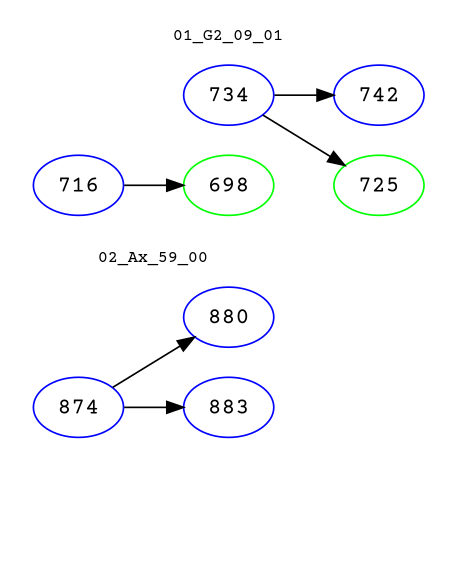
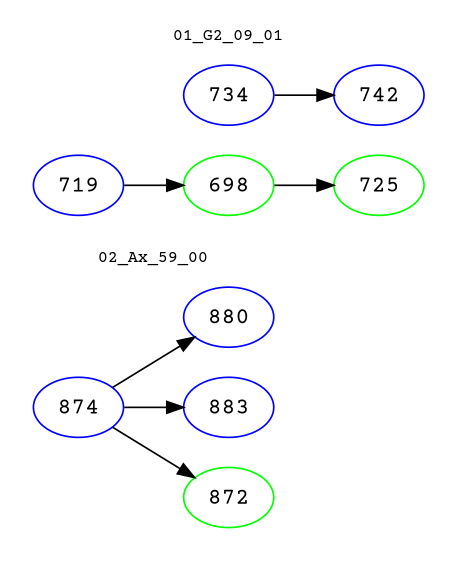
(297, 136) -> (296, 185)
(78, 185) -> (78, 185)
none -> (229, 497)
